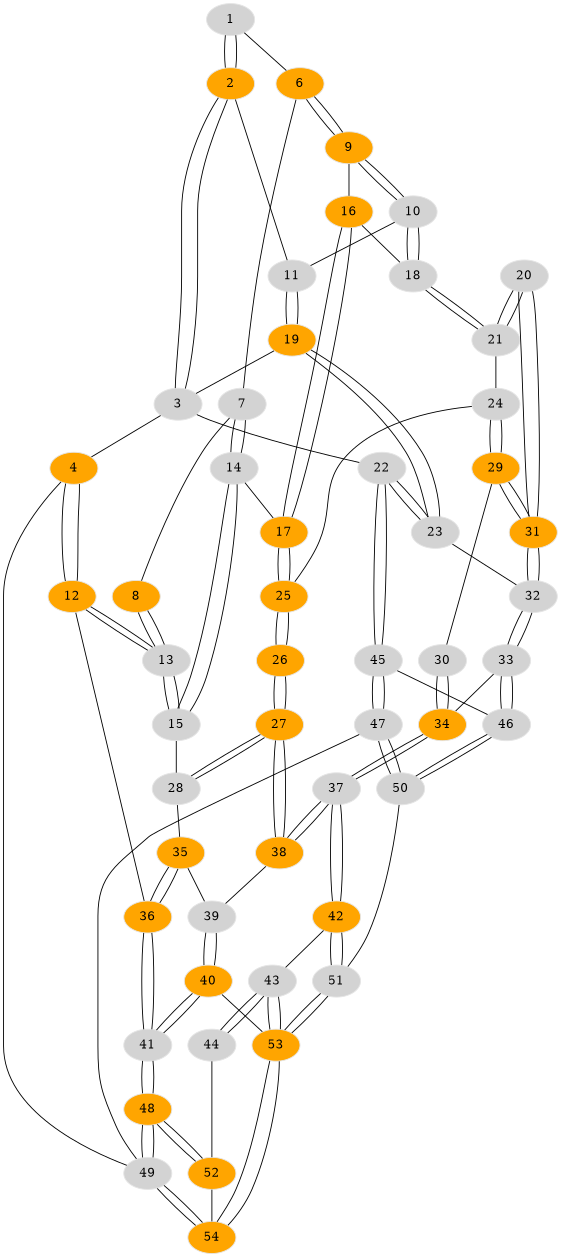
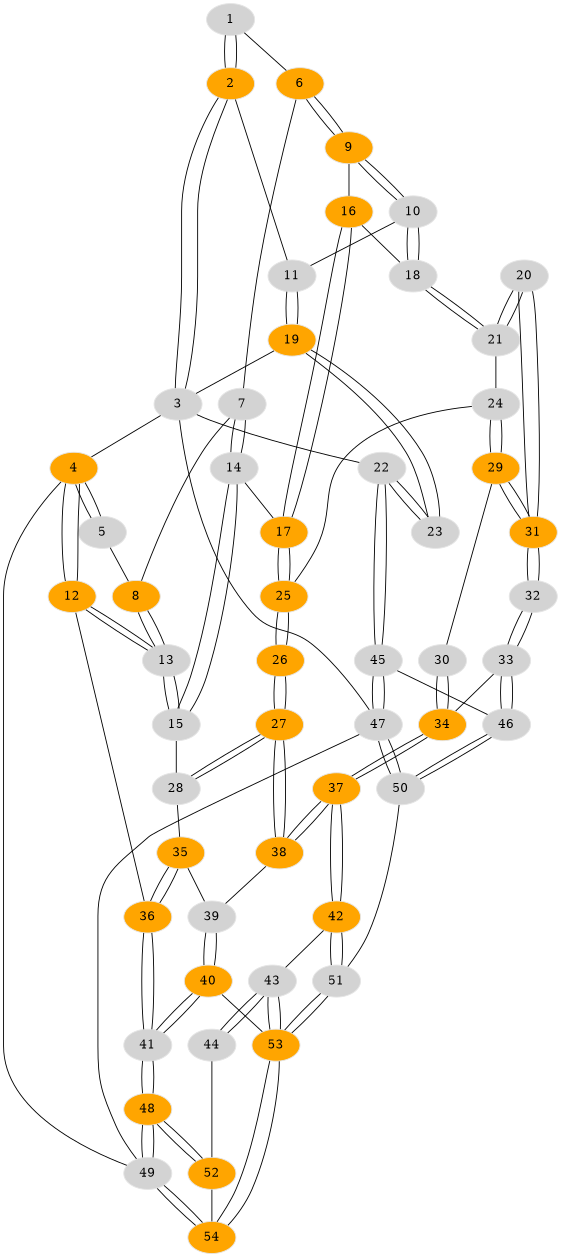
none -> (102, 532)
(484, 564) -> none
none -> (236, 592)
(337, 789) -> (337, 789)
